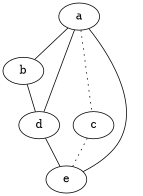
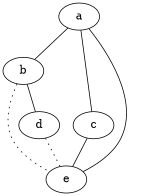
(59, 71) -> none
(86, 71) -> (86, 71)
none -> (11, 136)
(53, 152) -> (53, 152)
(80, 152) -> (80, 152)
